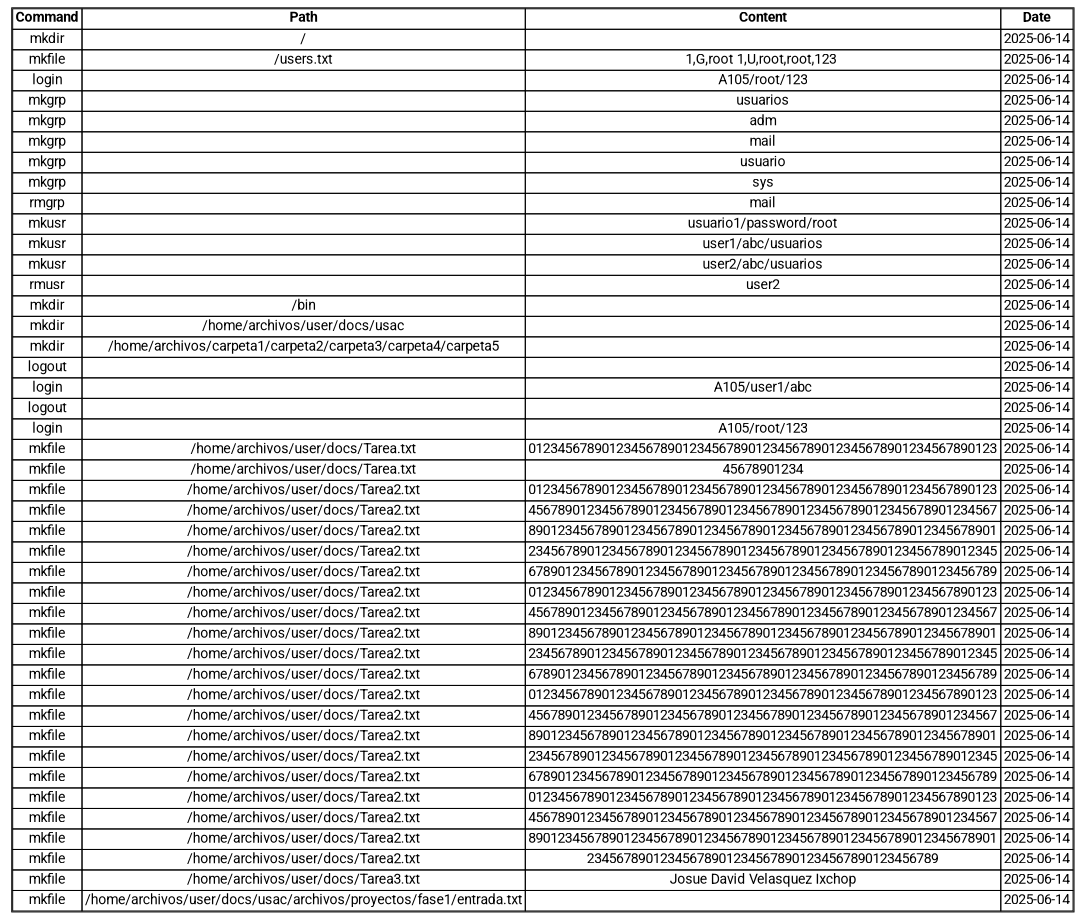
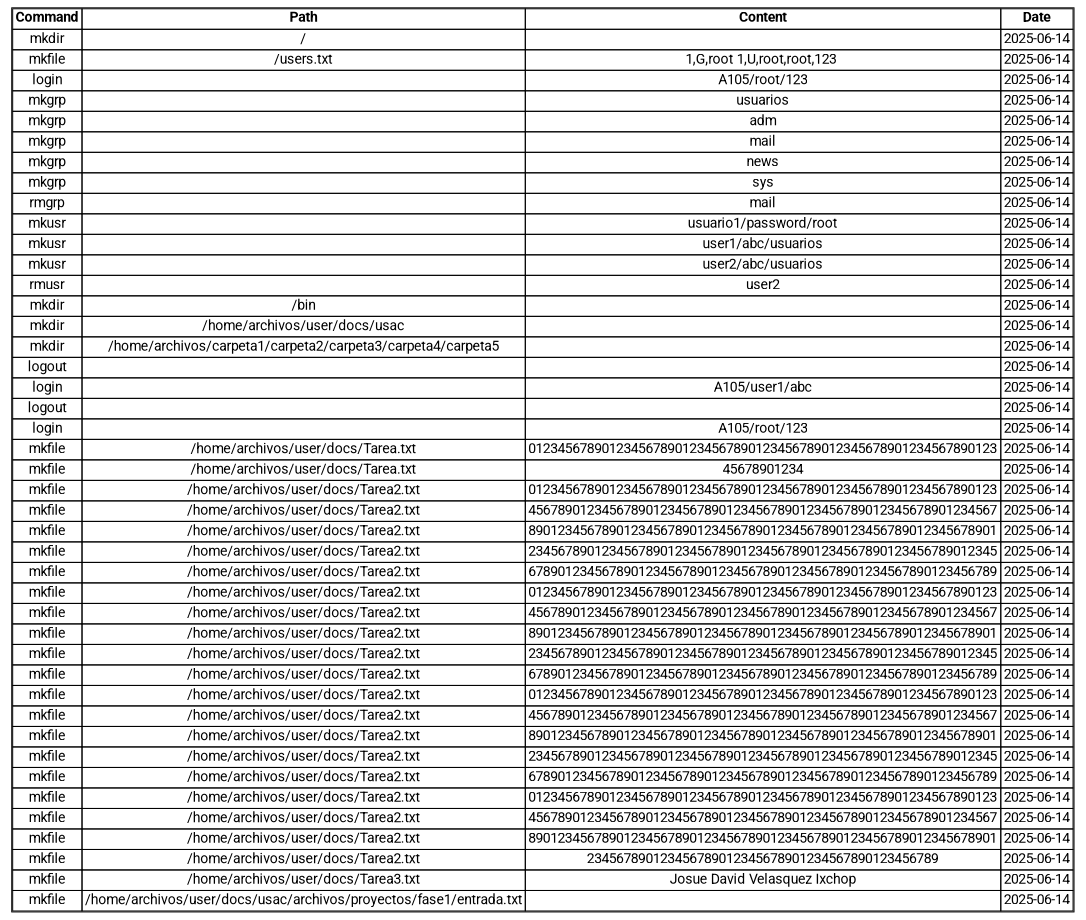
(763, 162) -> (763, 162)
